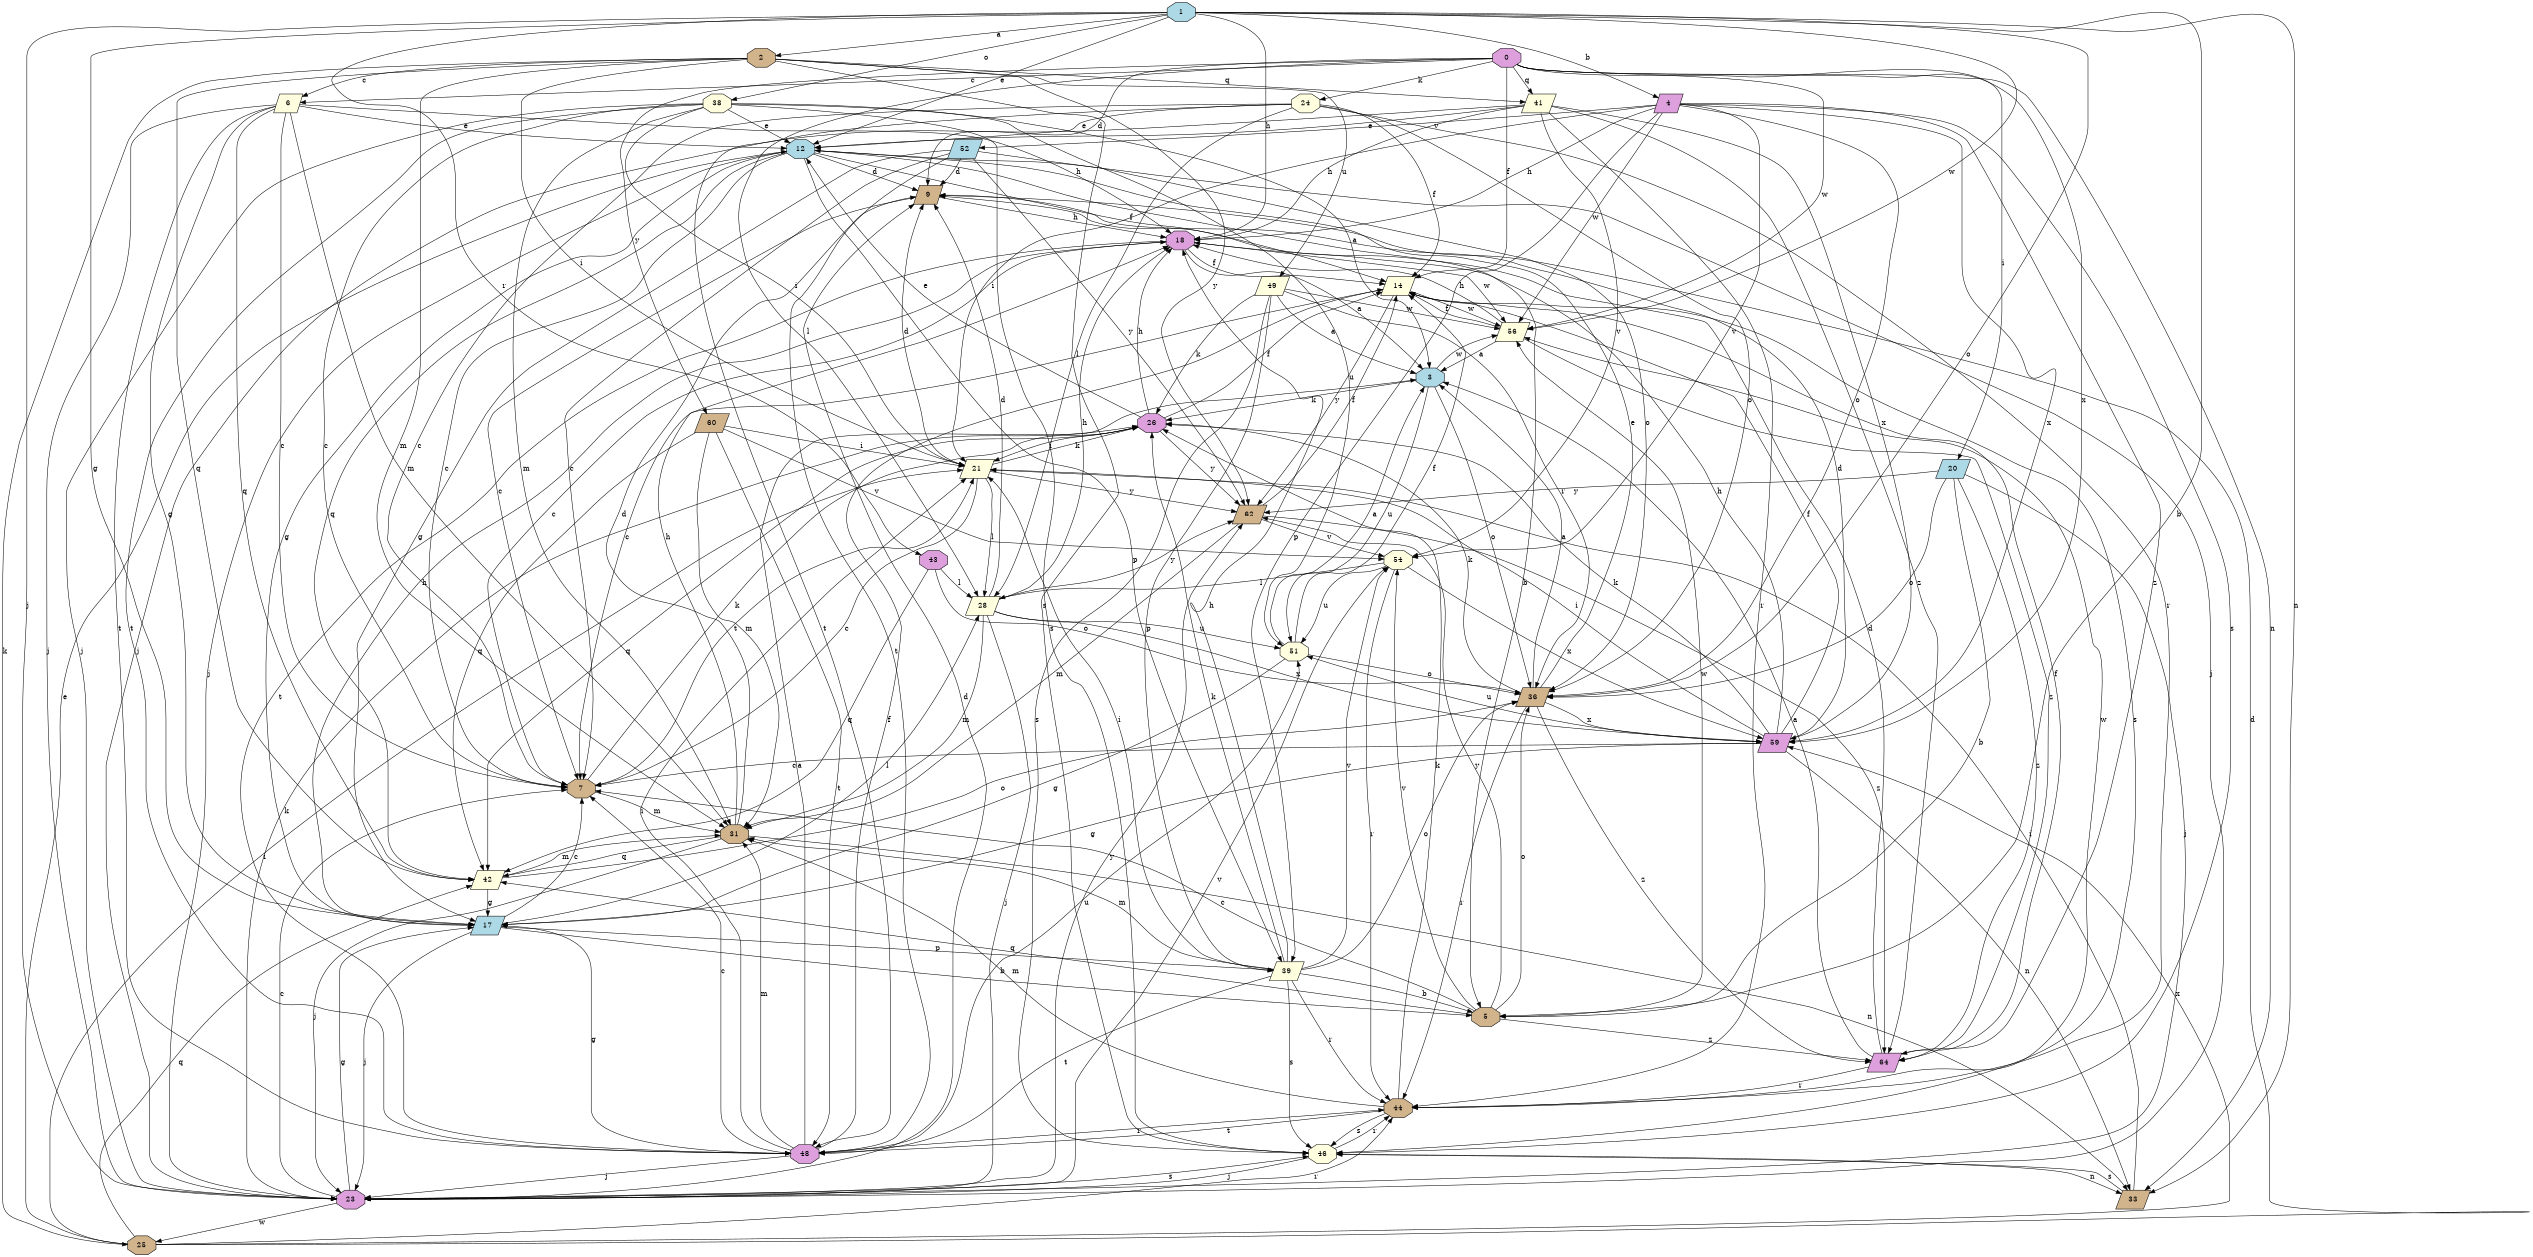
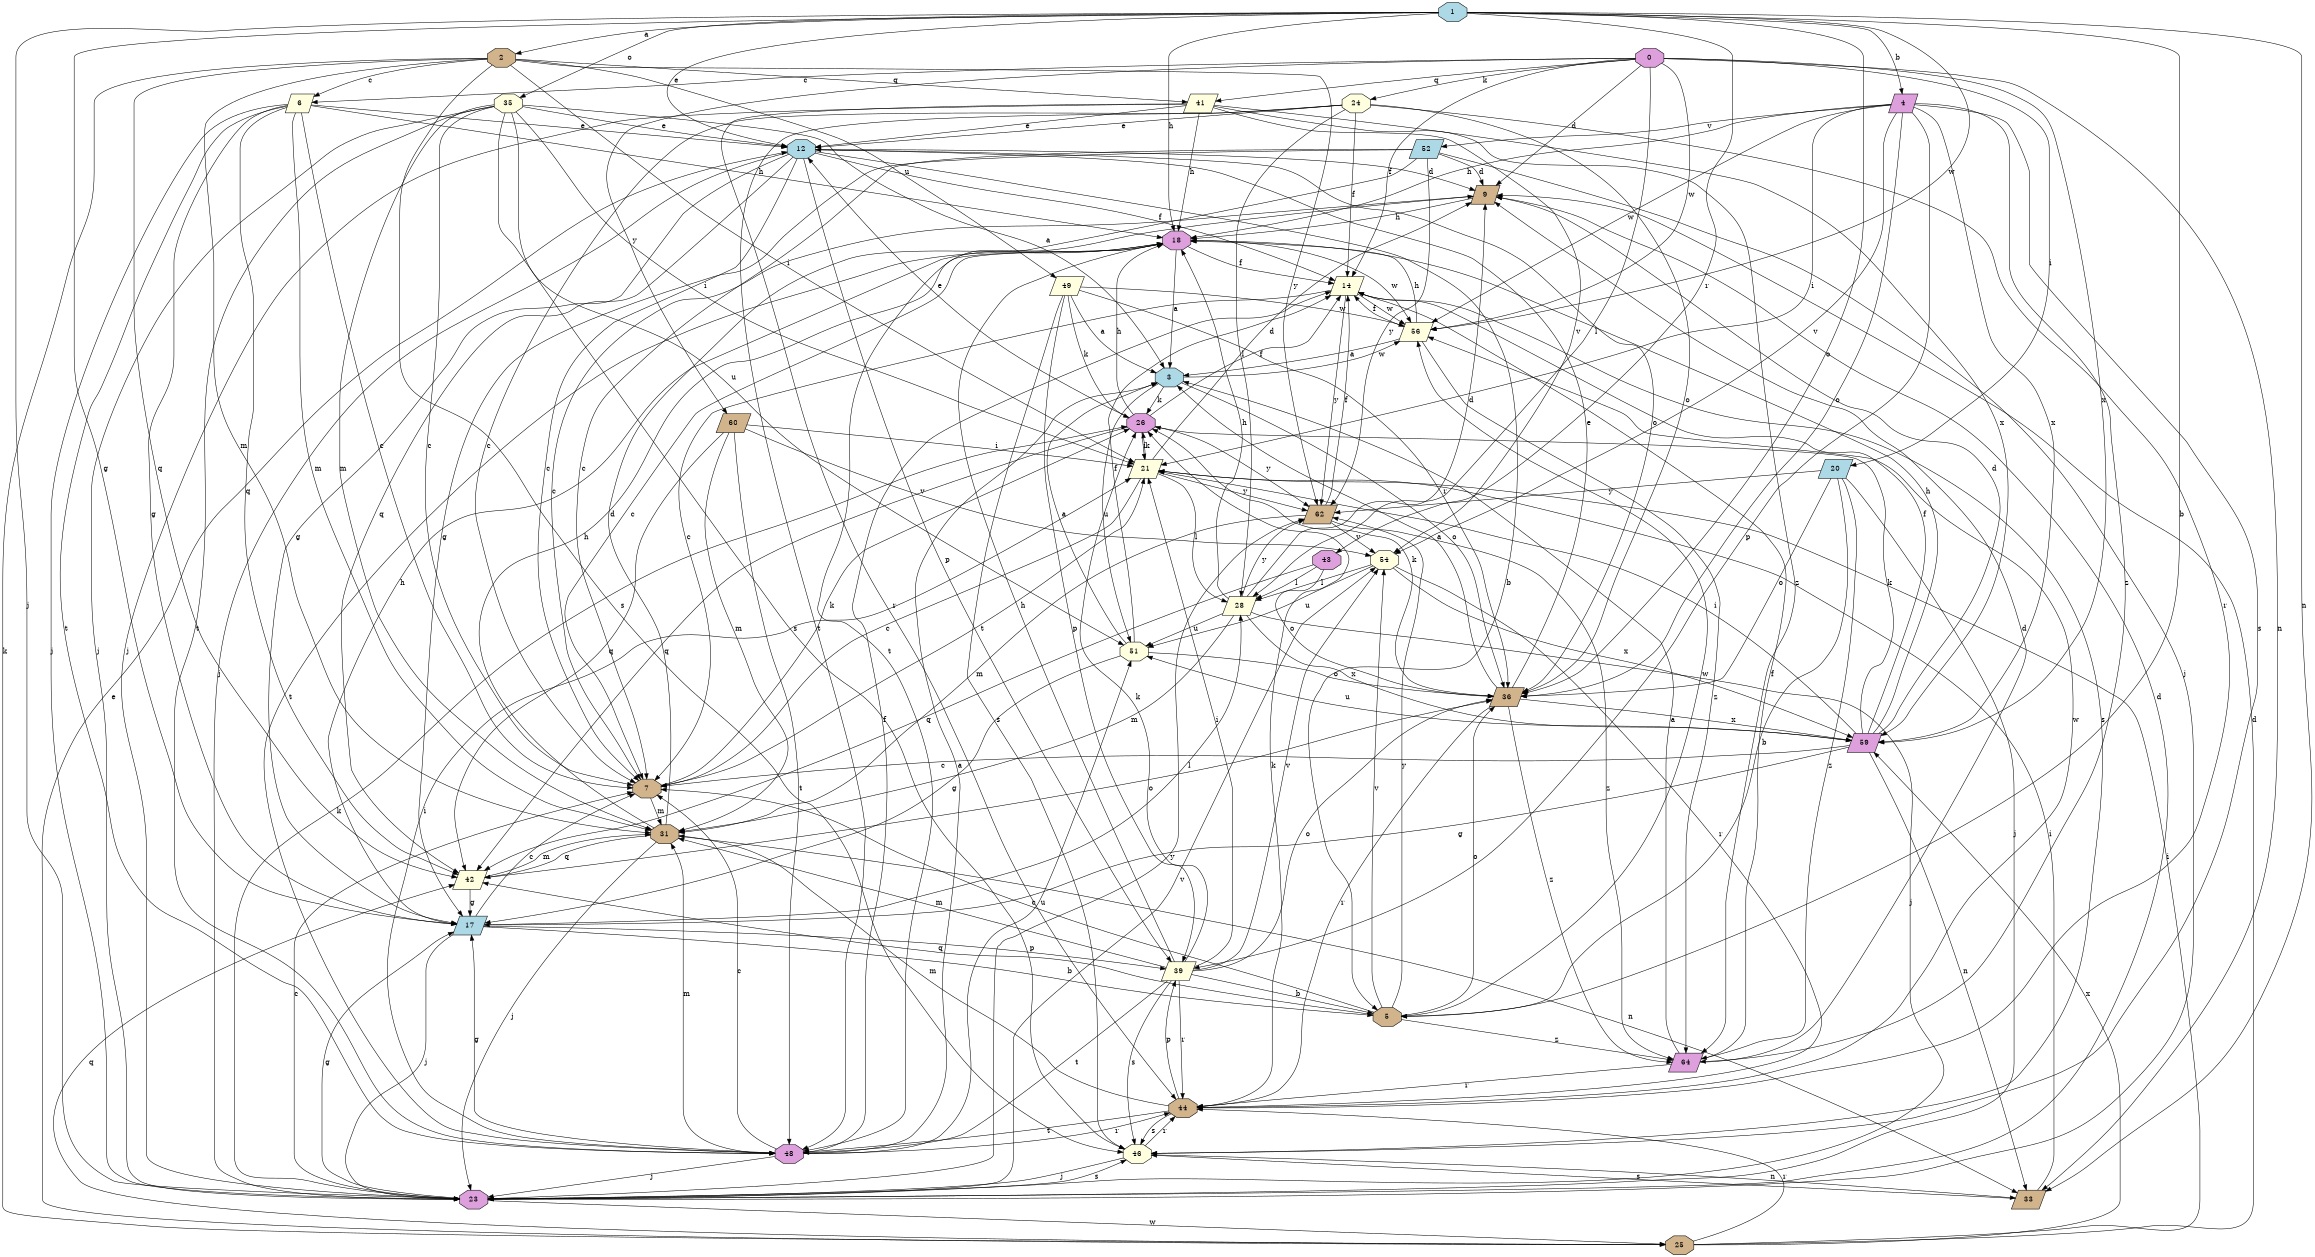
(717, 103) -> (508, 103)
none -> (1166, 1043)
